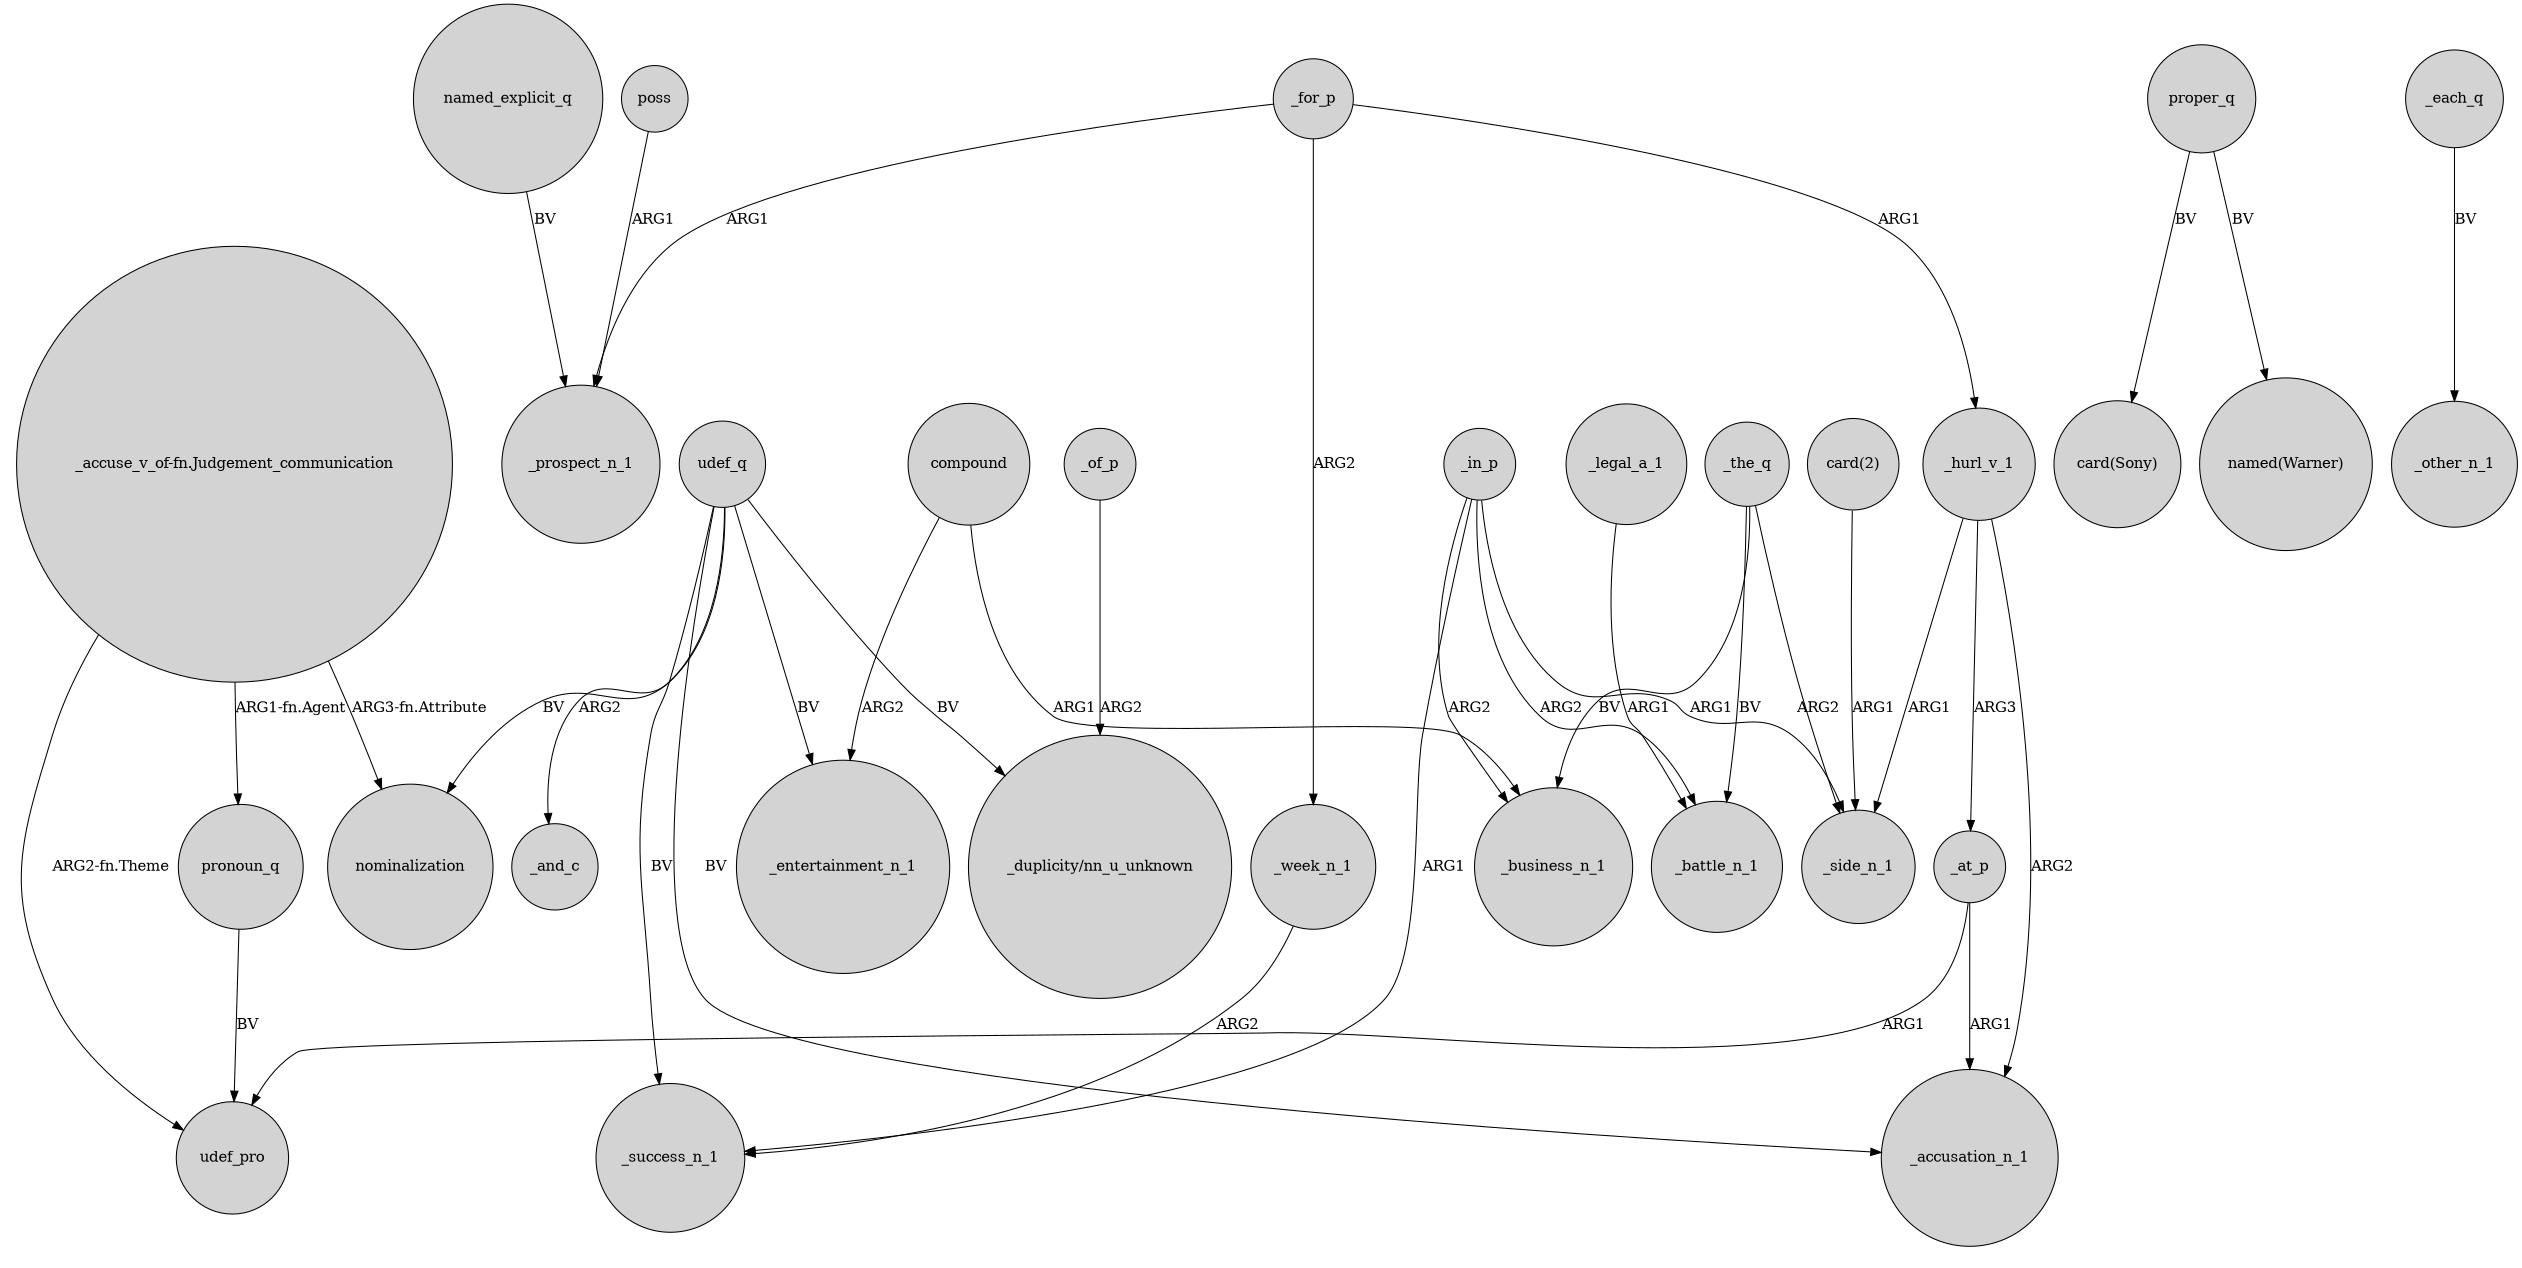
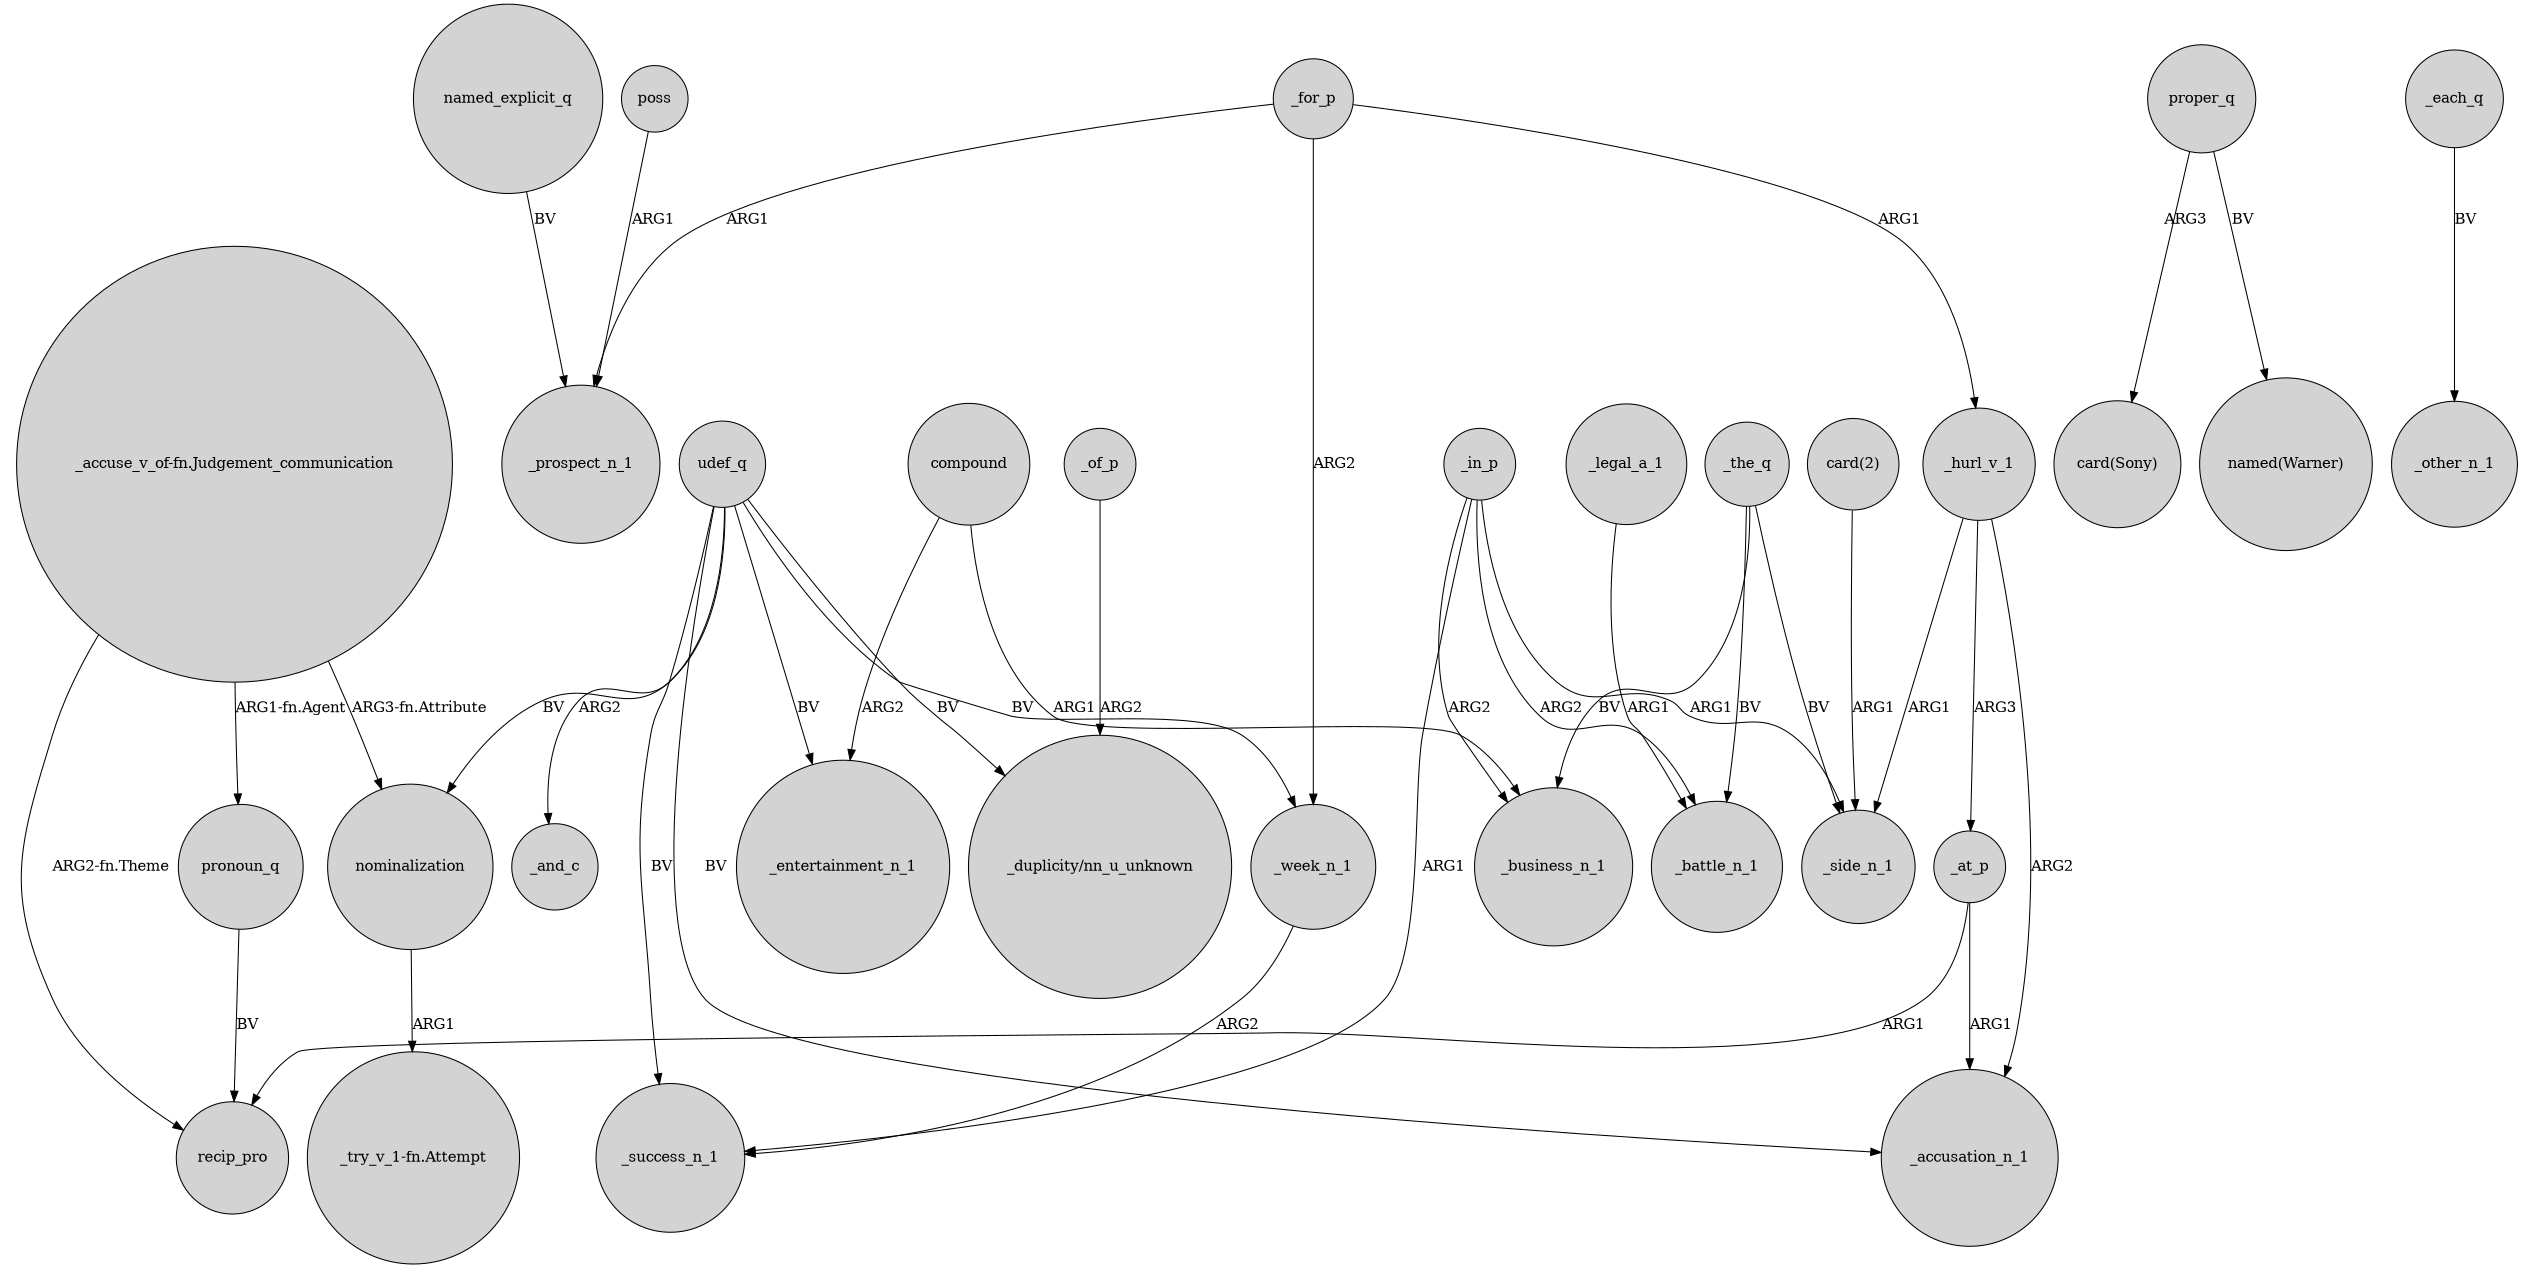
(2186, 220) -> (2186, 220)
(1818, 708) -> (1818, 708)
none -> (990, 710)
(232, 1158) -> (232, 1158)
none -> (413, 1158)
